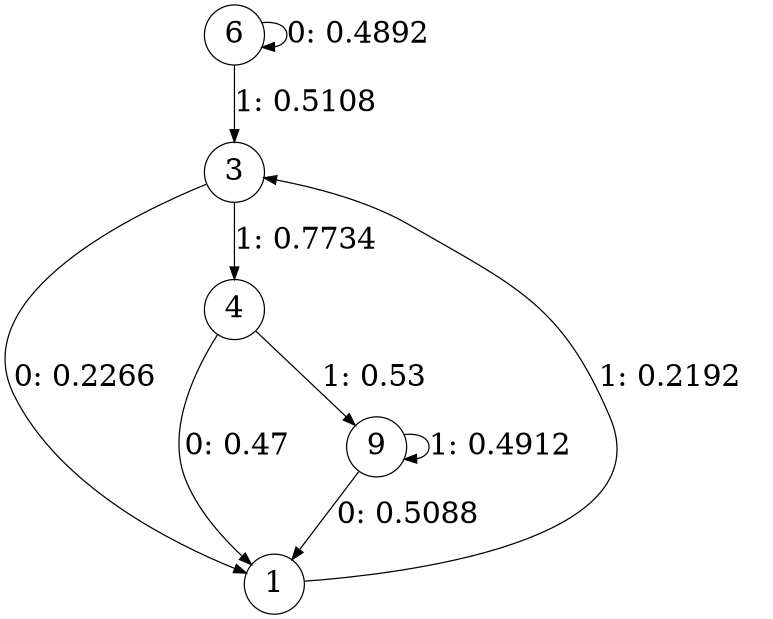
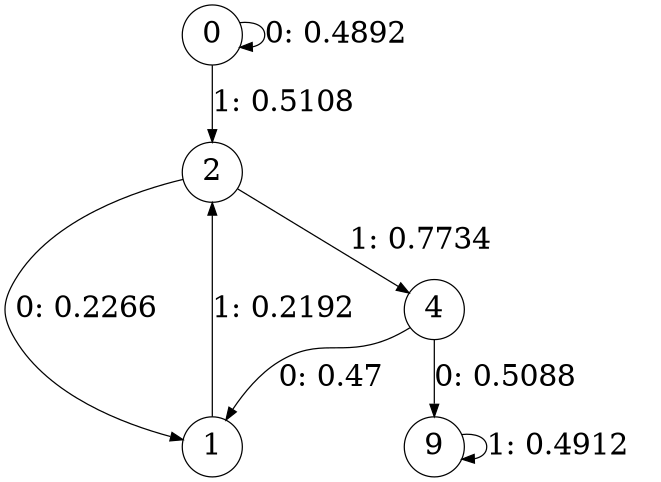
(234, 35) -> (212, 35)
(234, 172) -> (212, 172)
(397, 378) -> (519, 378)
(329, 511) -> none
